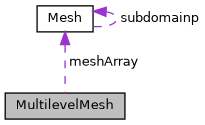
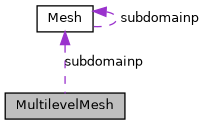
(102, 62) -> (102, 62)
